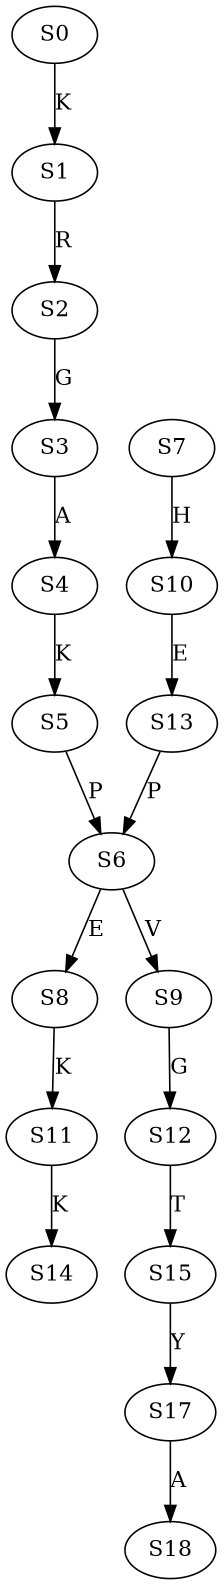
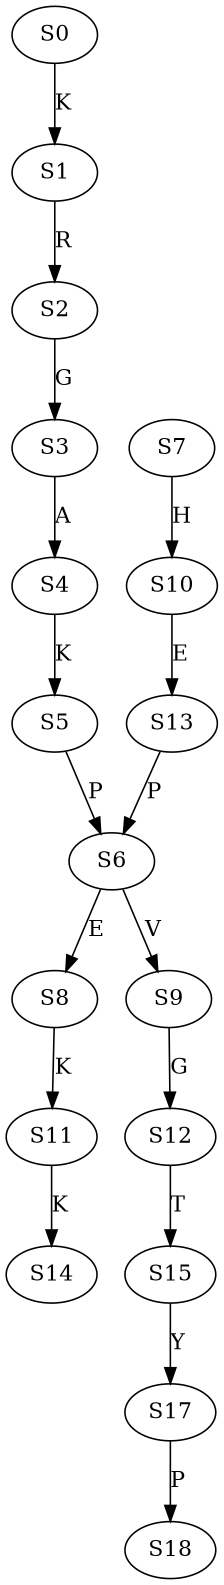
(178, 1481) -> (178, 1481)
